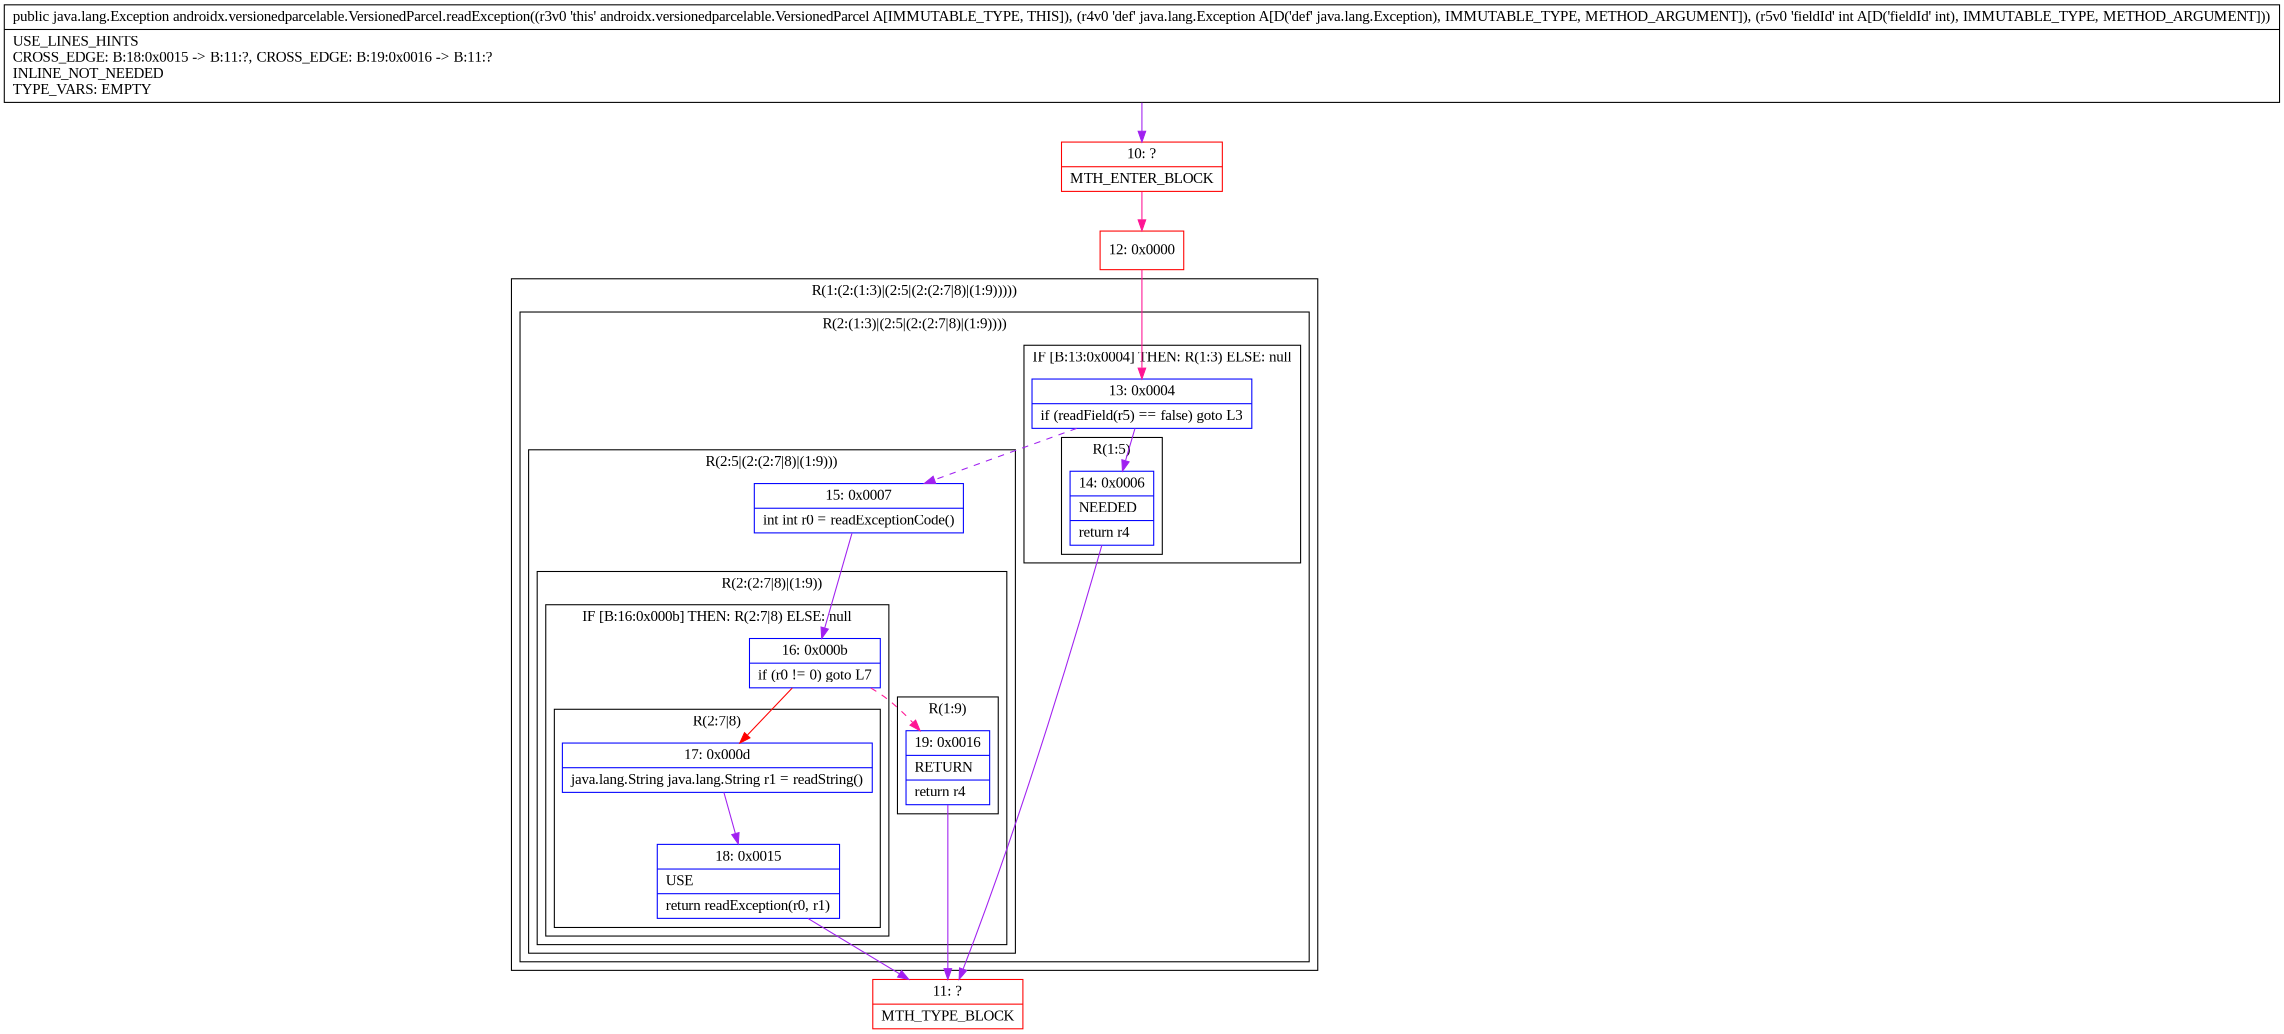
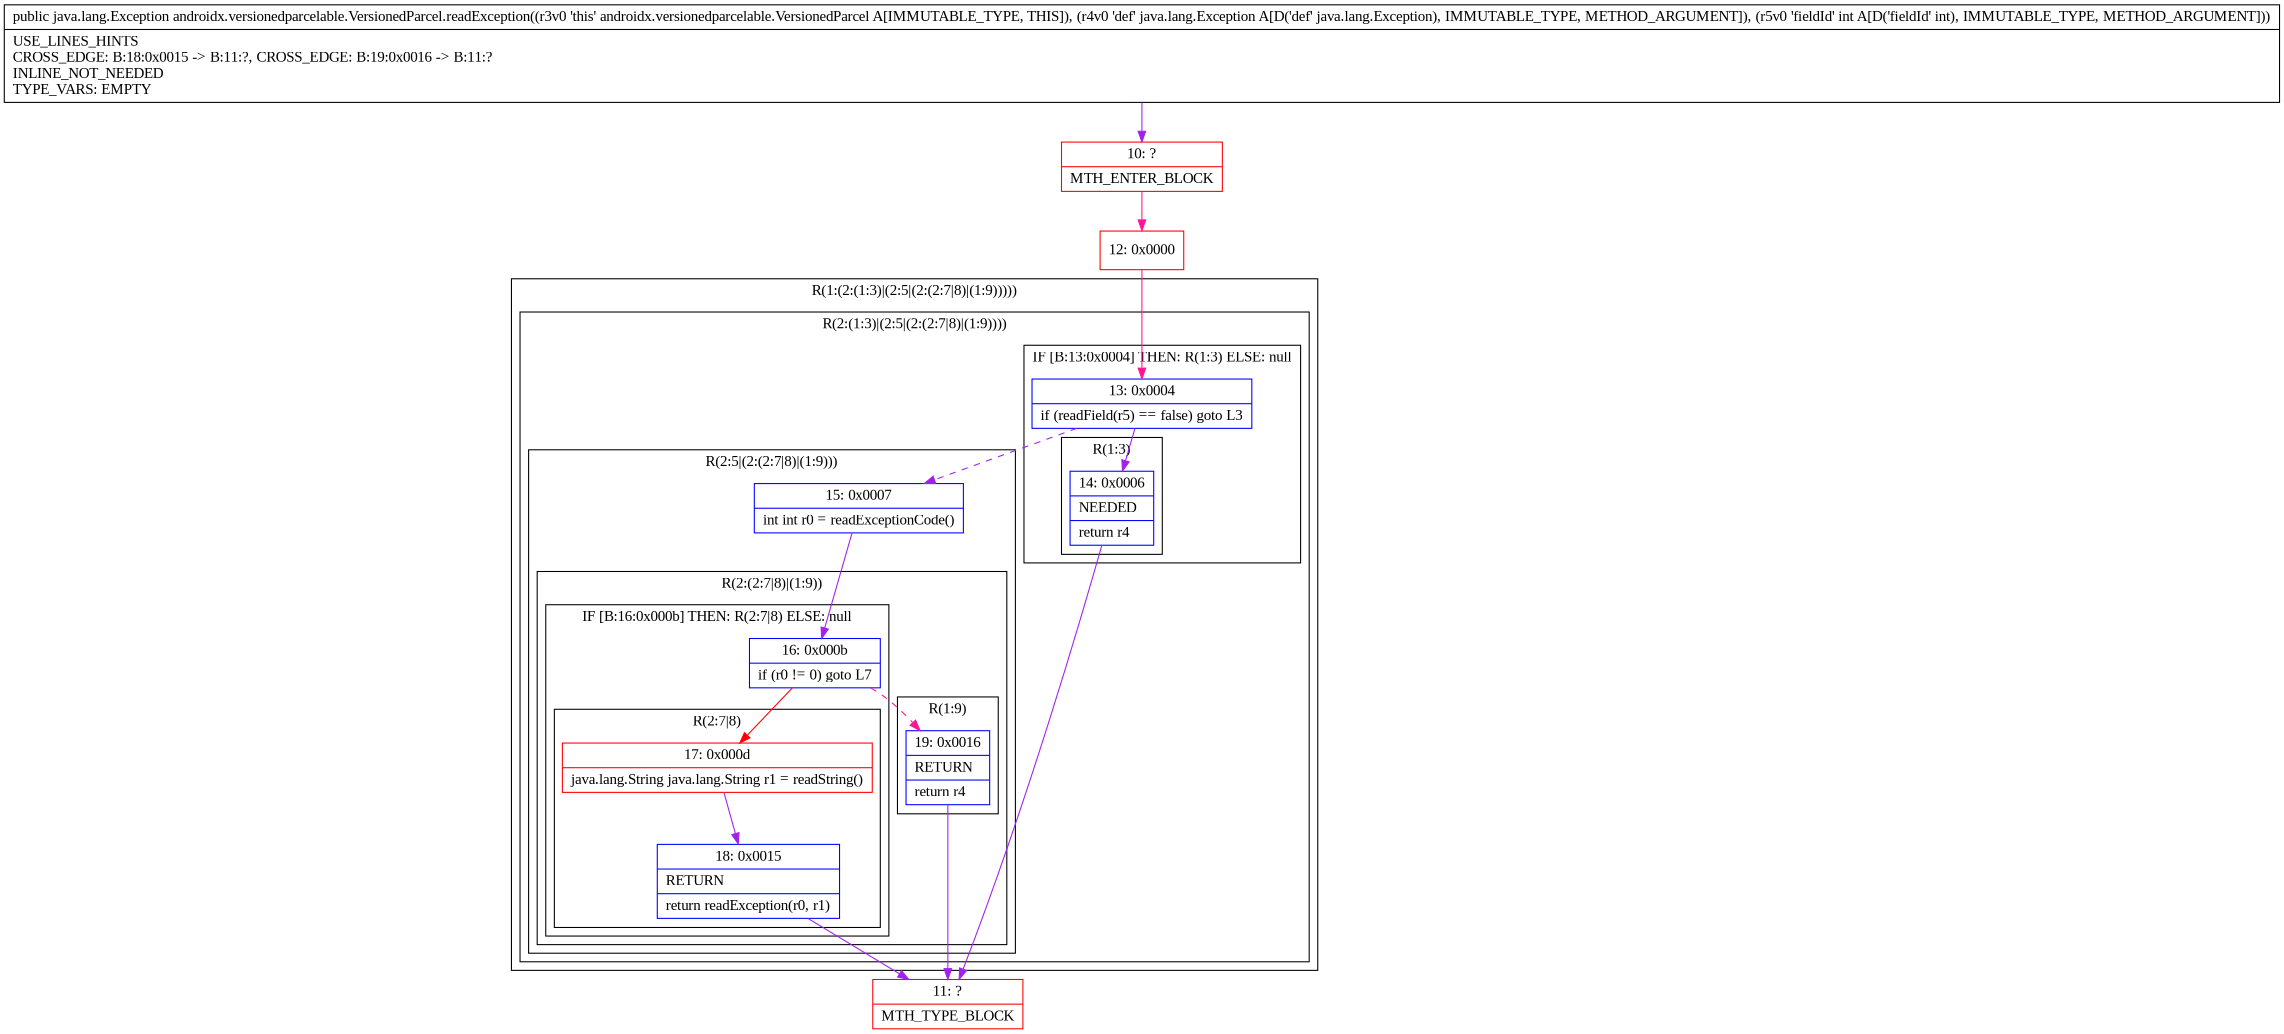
(1112, 450) -> (1112, 450)
(717, 768) -> (717, 768)
(680, 881) -> (695, 881)
